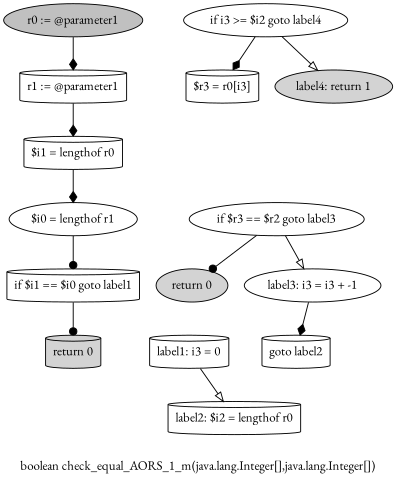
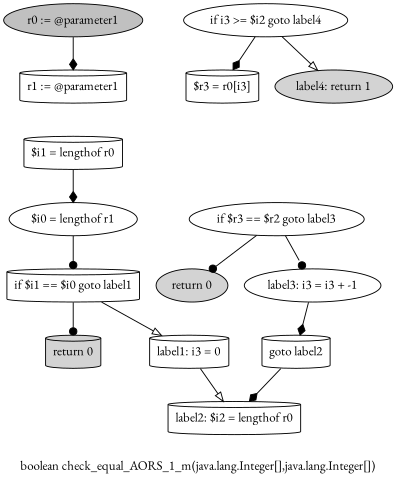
(73, 114) -> none
(292, 248) -> (292, 248)
none -> (127, 316)
none -> (269, 381)
